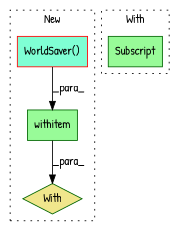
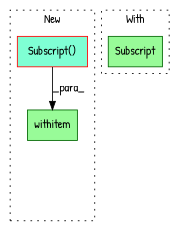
(52, 52) -> (52, 52)
(52, 199) -> none
